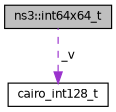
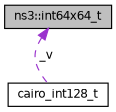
(58, 50) -> (36, 62)
